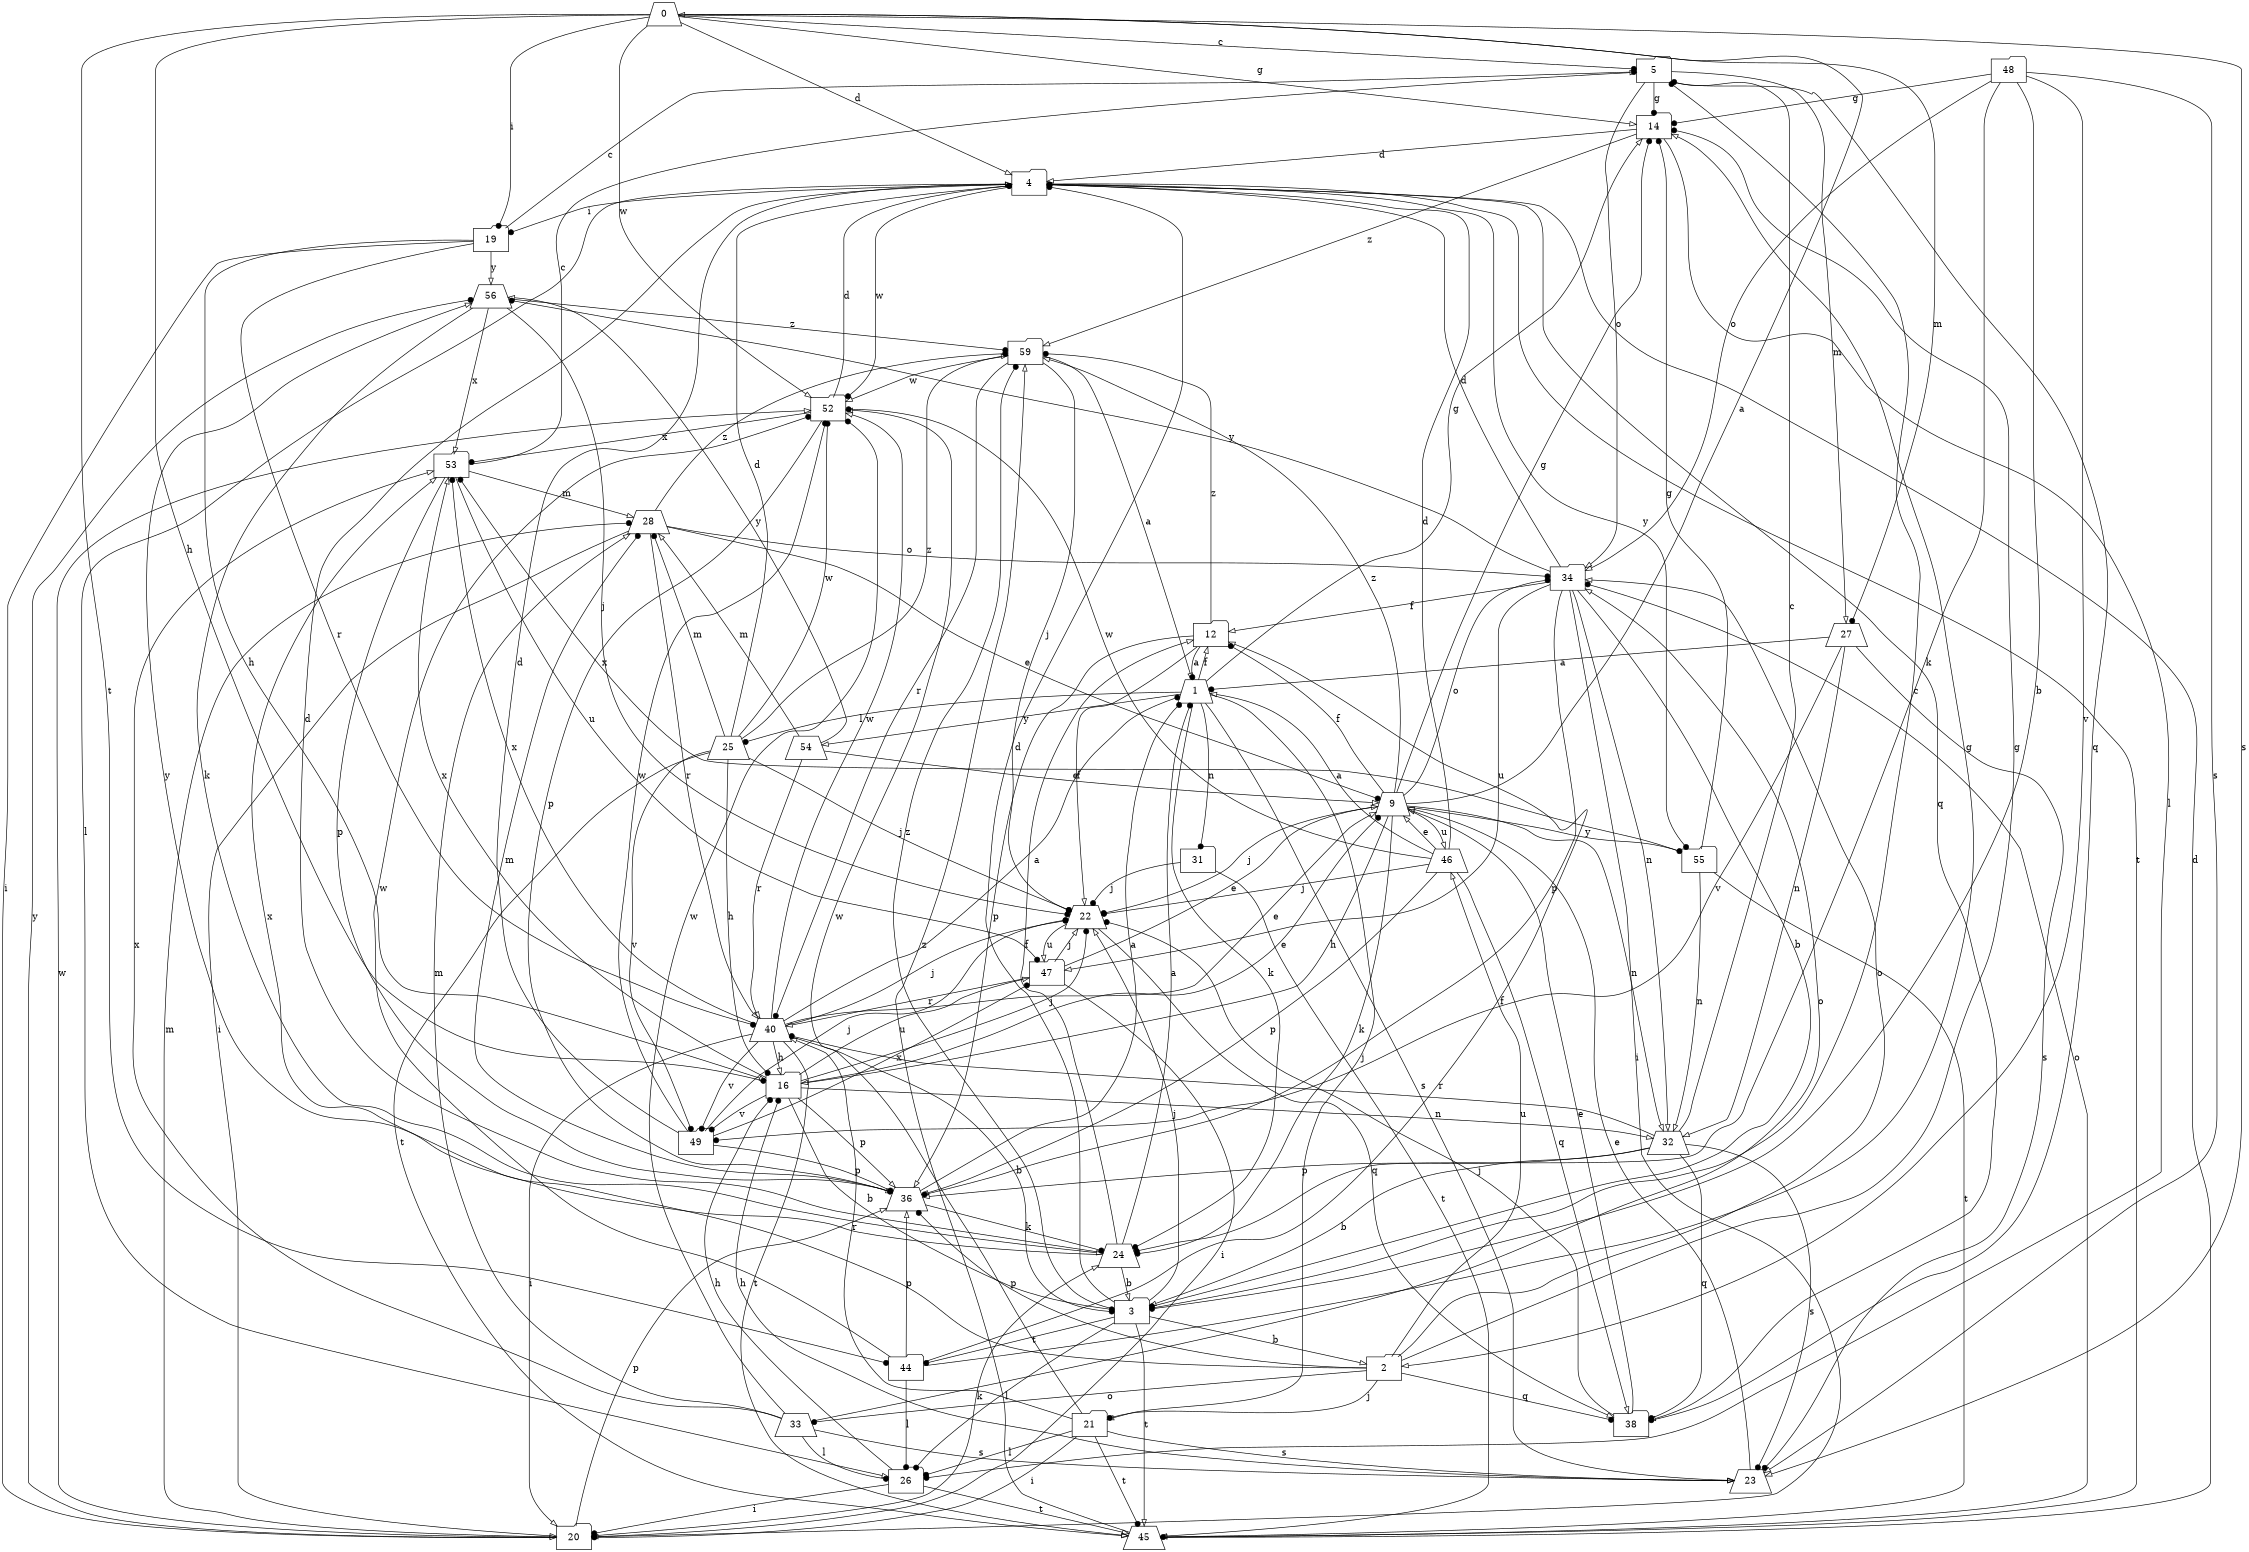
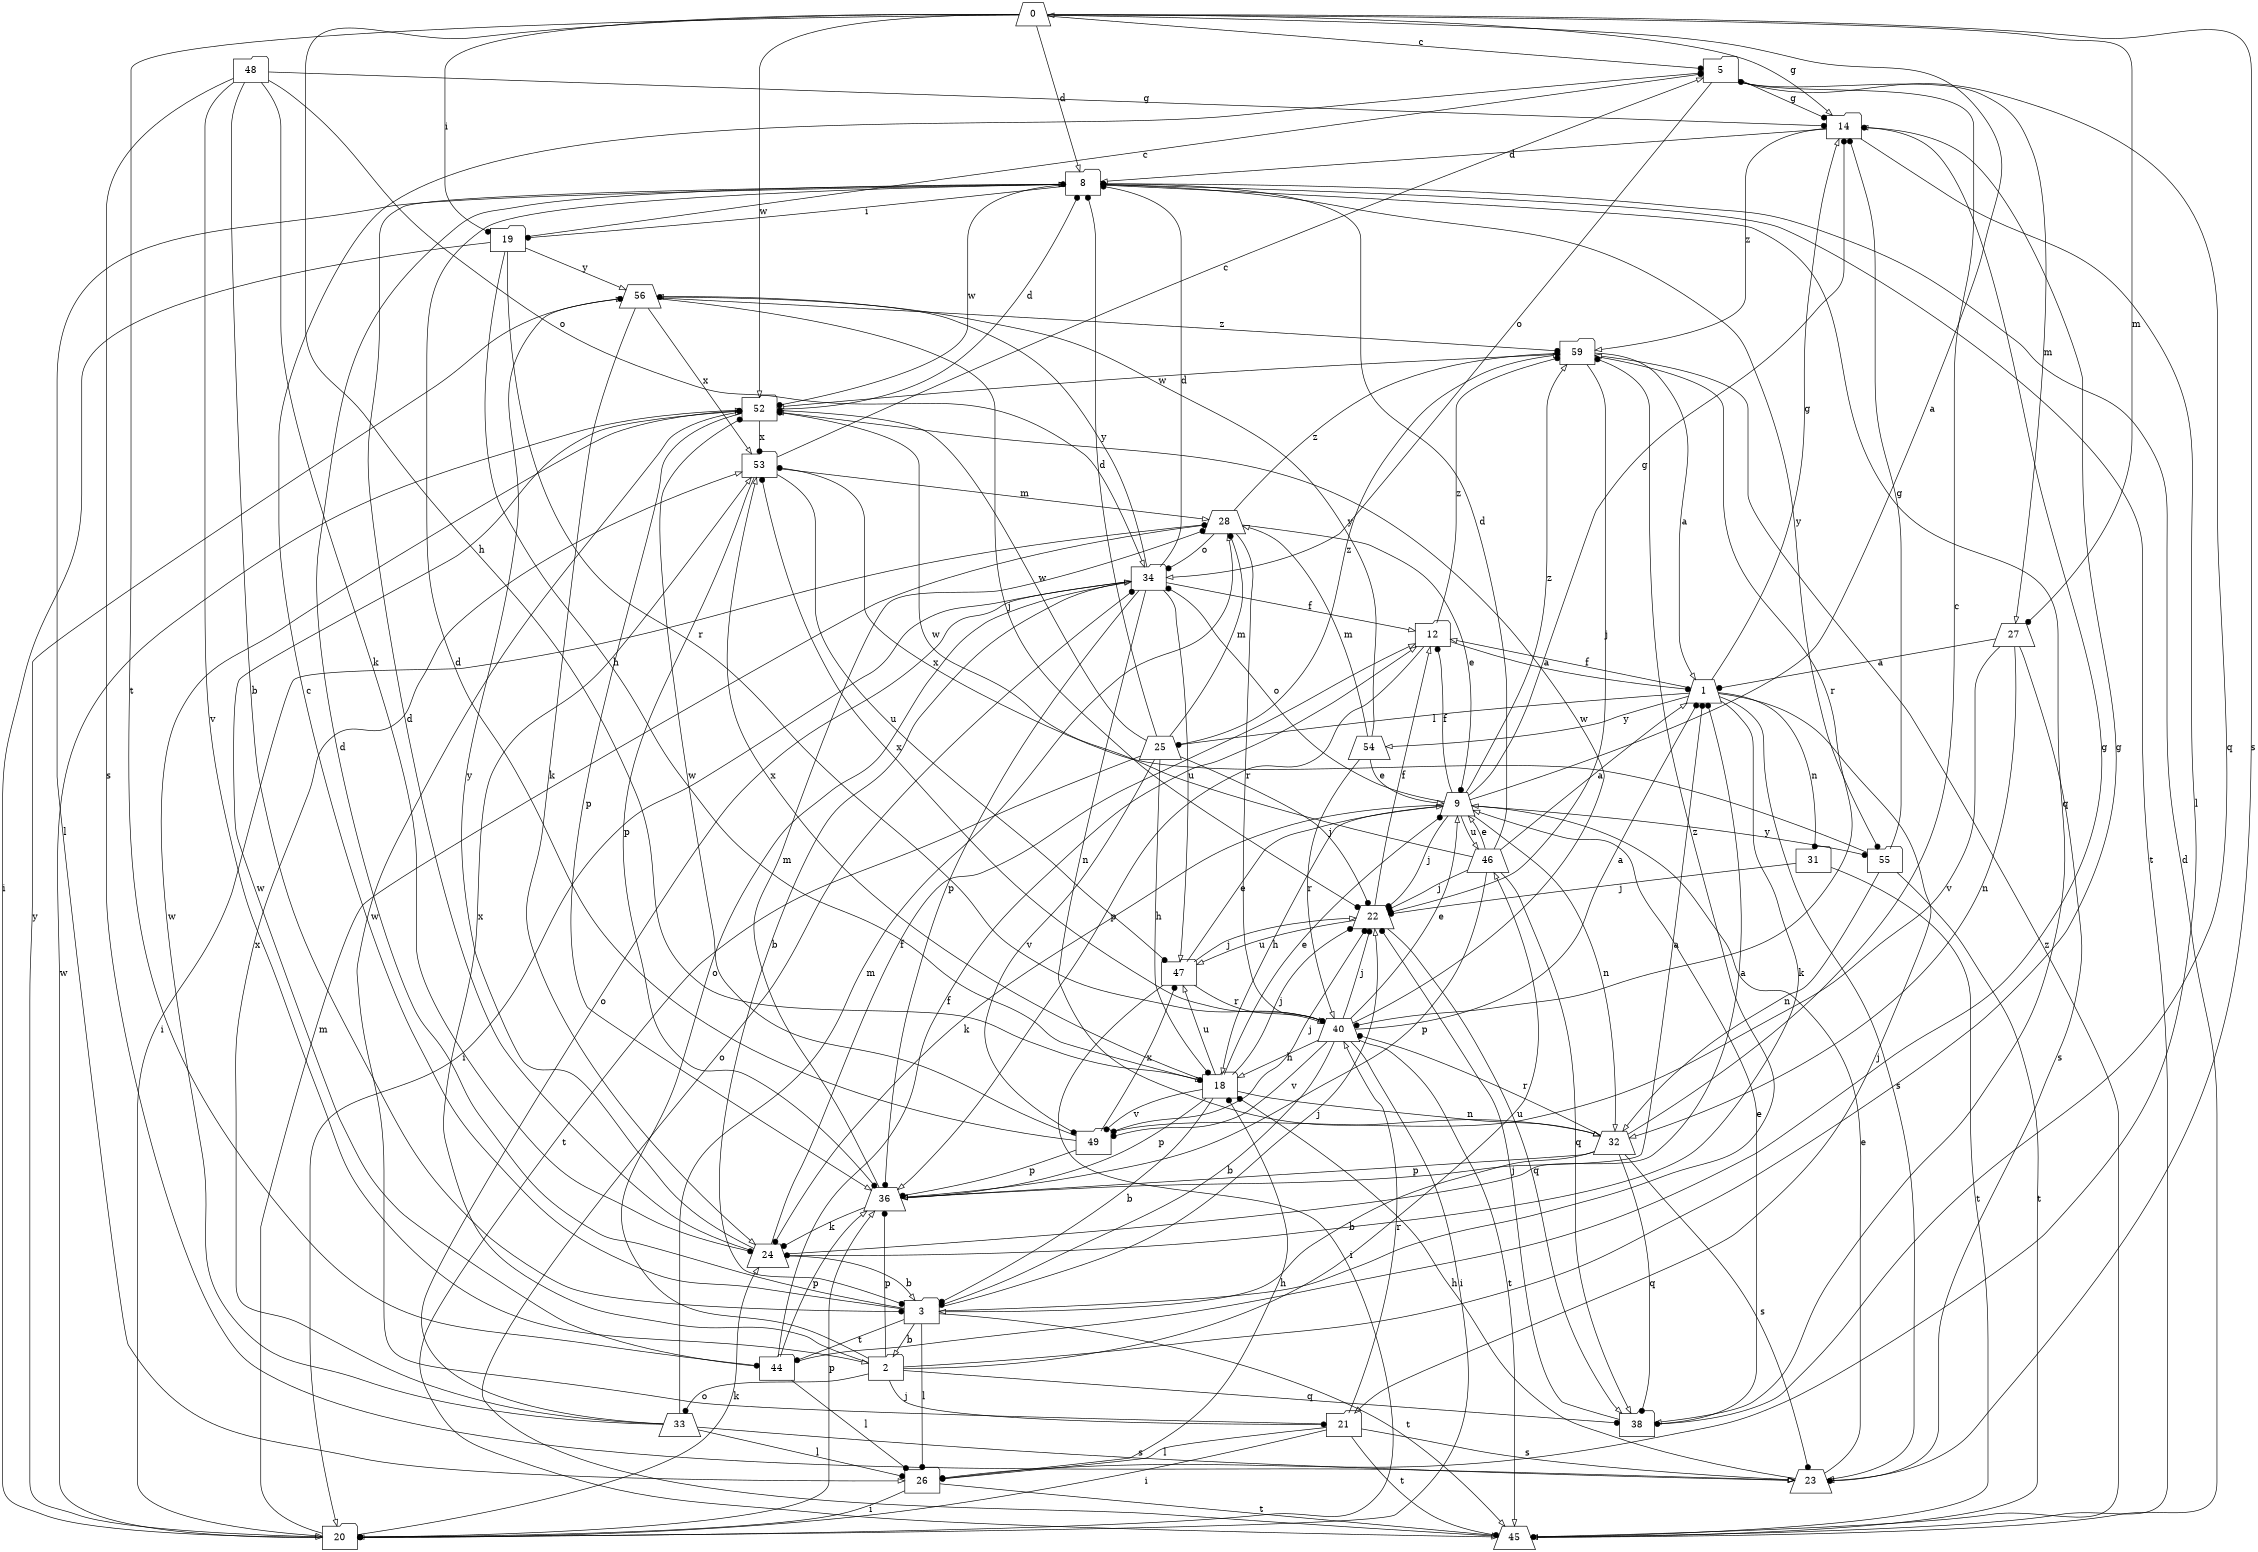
(1029, 184) -> (1083, 184)
(1077, 739) -> (1400, 779)
(784, 1086) -> (1220, 1086)
